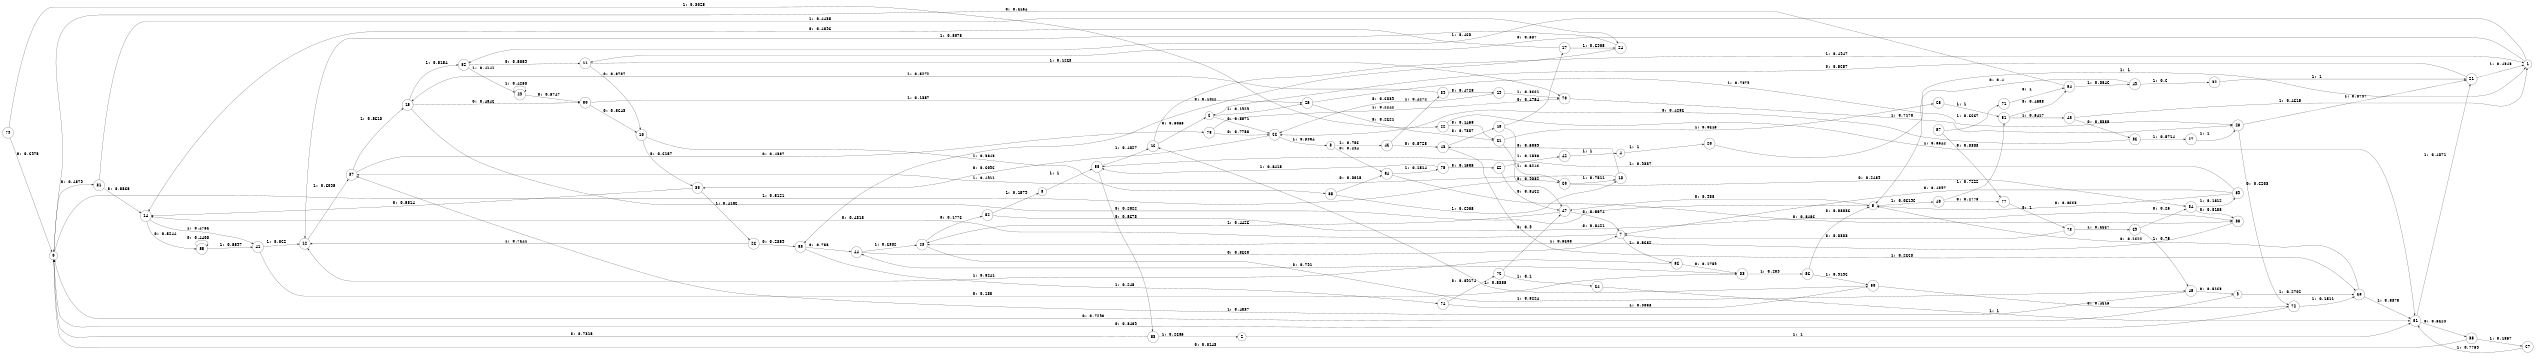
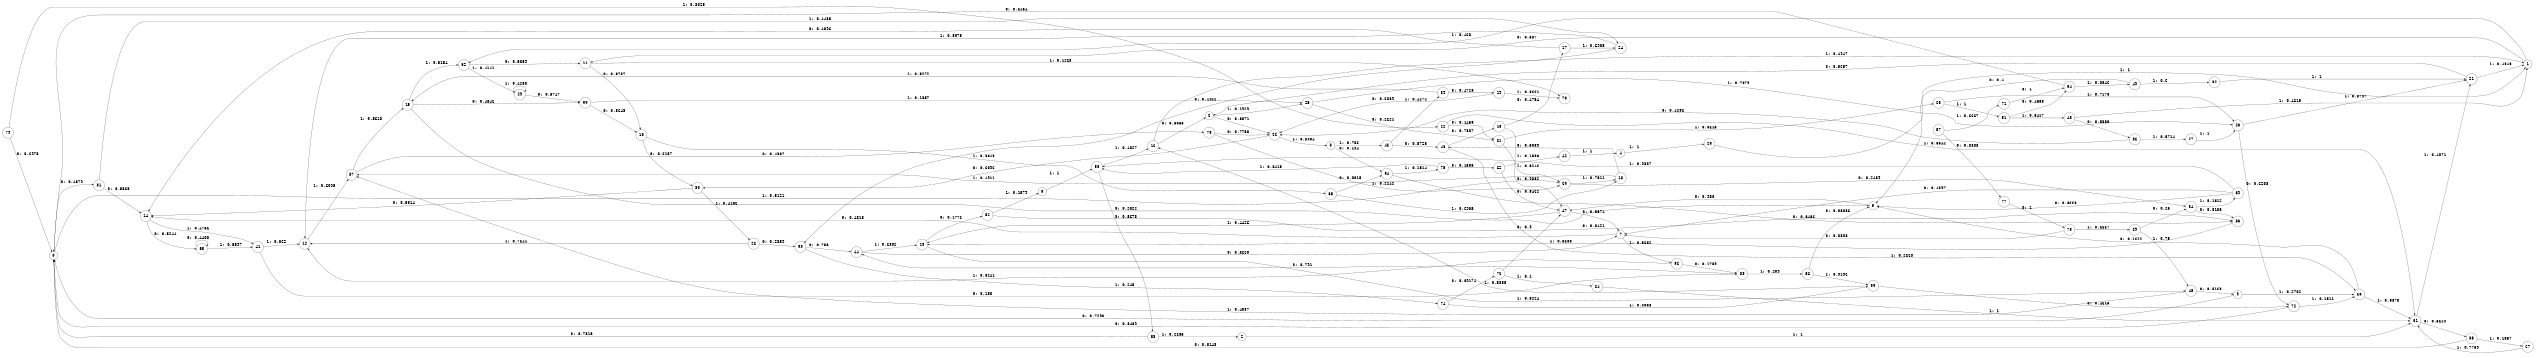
(1384, 110) -> (1382, 188)
(1902, 119) -> (2092, 97)
(1939, 202) -> none
